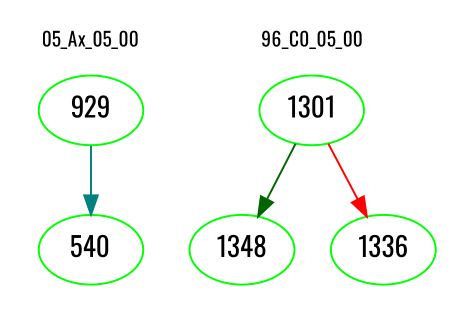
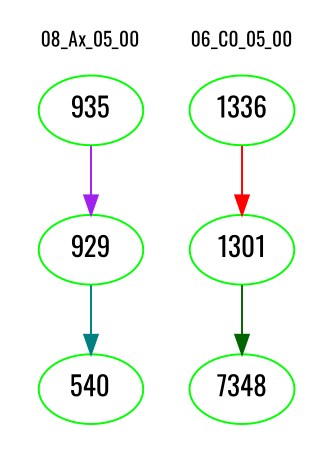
(91, 42) -> (91, 42)
(313, 42) -> (242, 42)
none -> (91, 110)
(343, 171) -> (242, 171)
(242, 250) -> (242, 389)
